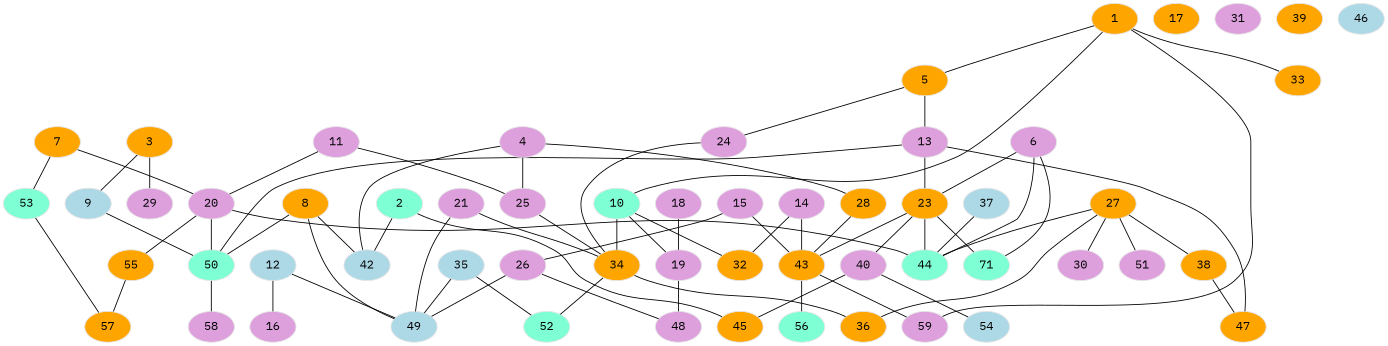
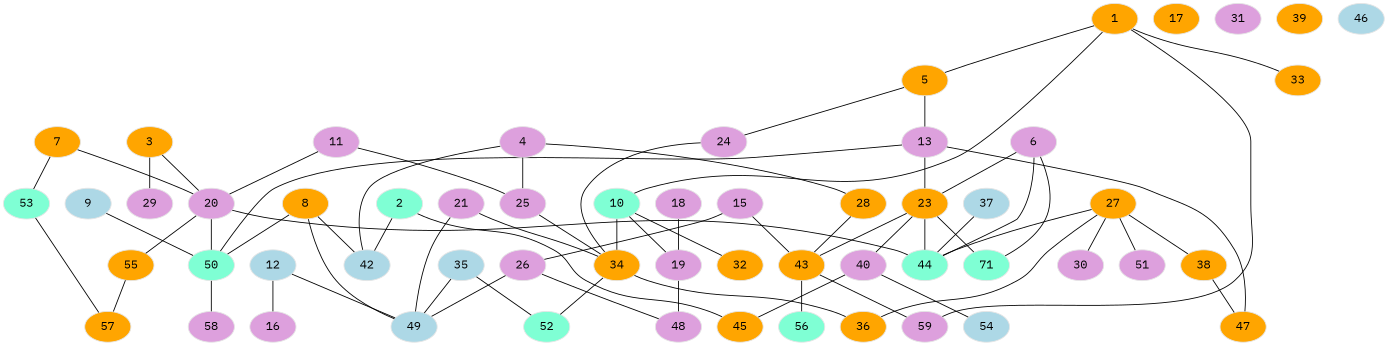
(119, 173) -> (180, 173)
(802, 204) -> none
